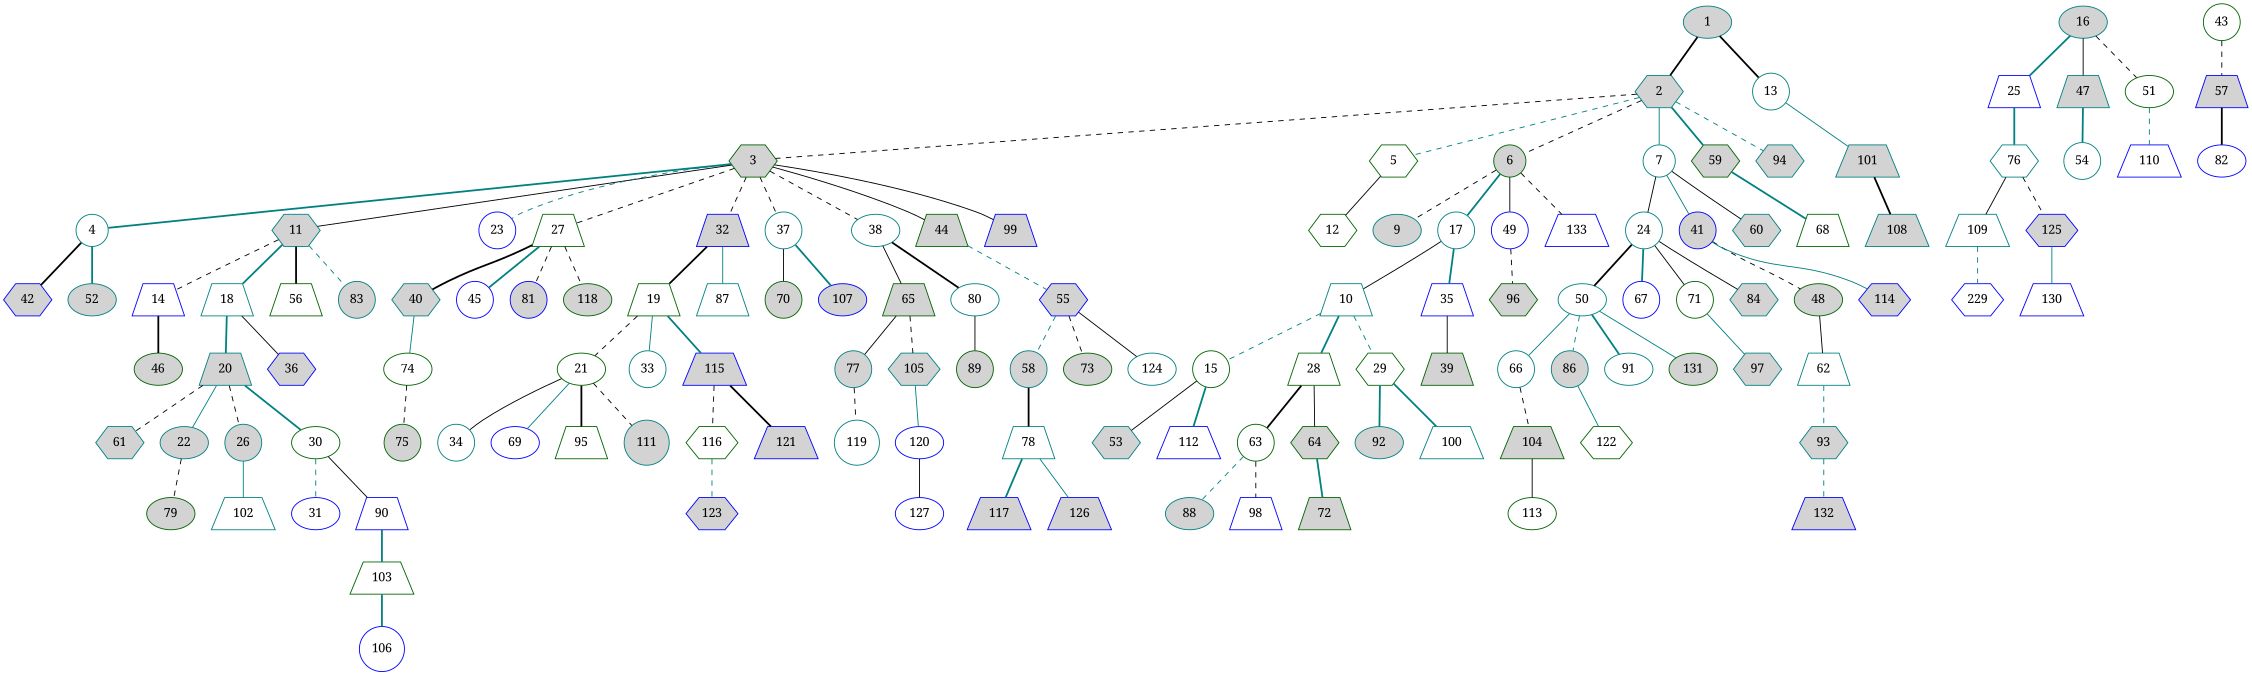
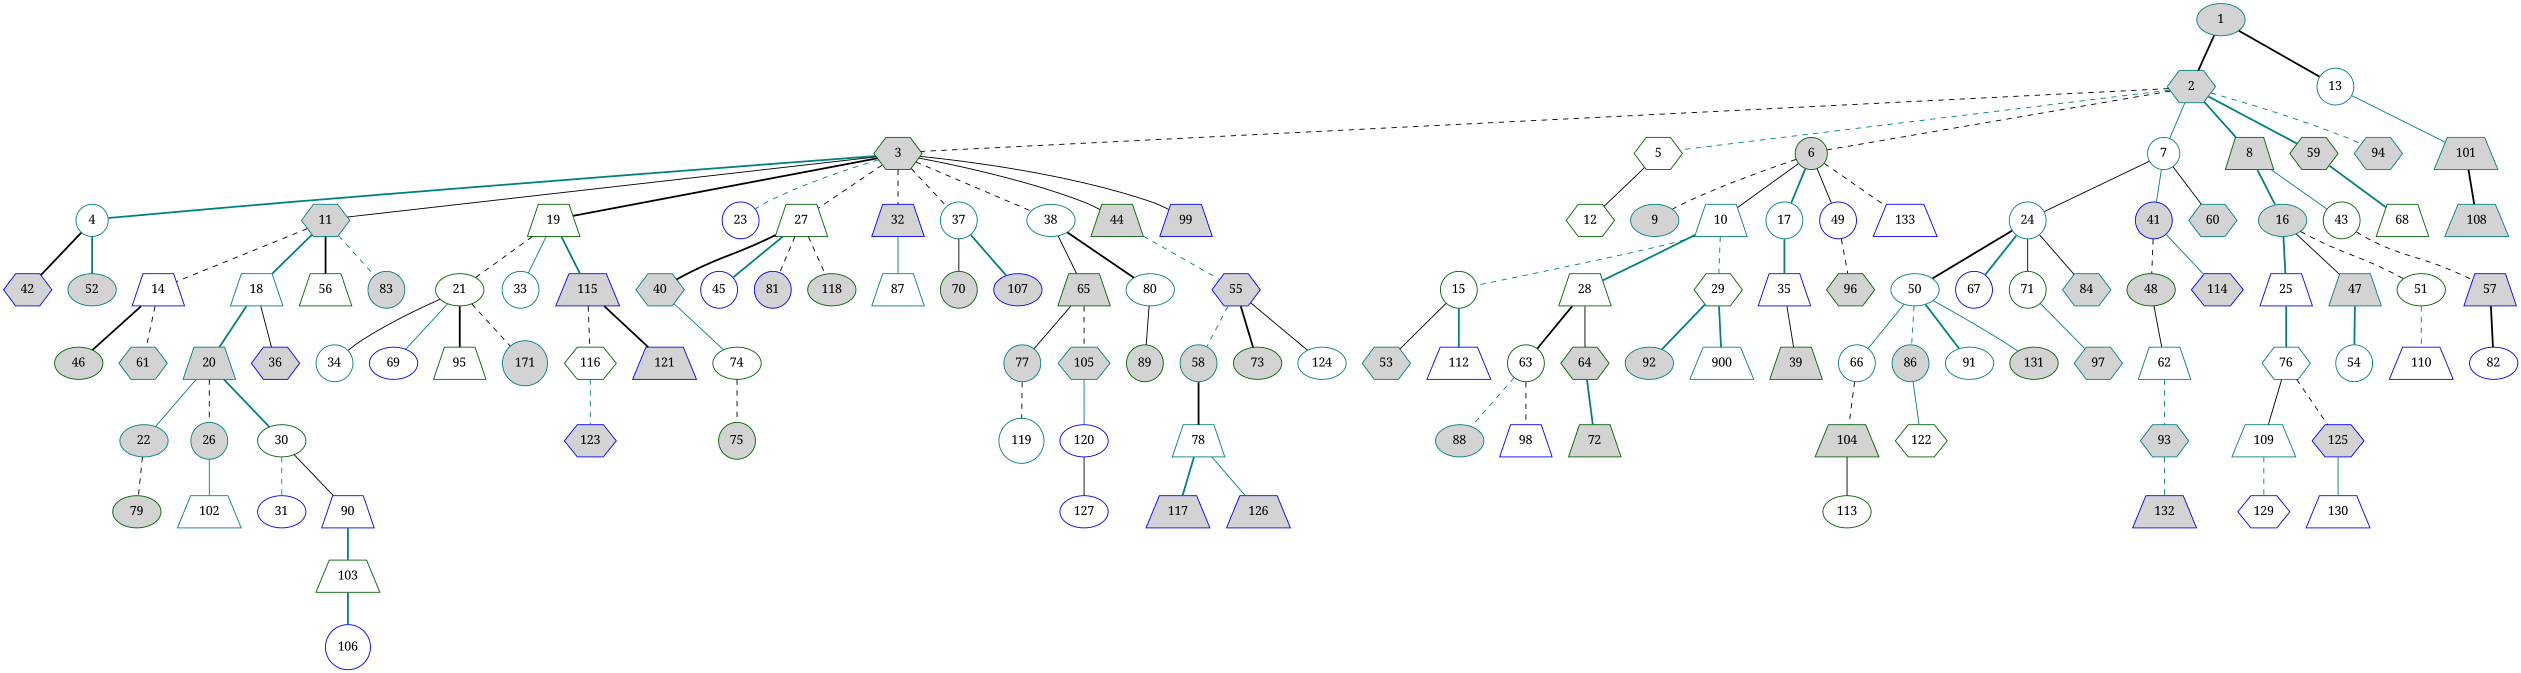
none -> (2250, 153)
(688, 265) -> (725, 187)
(1402, 266) -> (1768, 186)
(1978, 300) -> (2264, 512)
(1076, 335) -> (1247, 327)
(169, 408) -> (151, 327)
(647, 443) -> (525, 363)
(1452, 443) -> (1722, 363)
